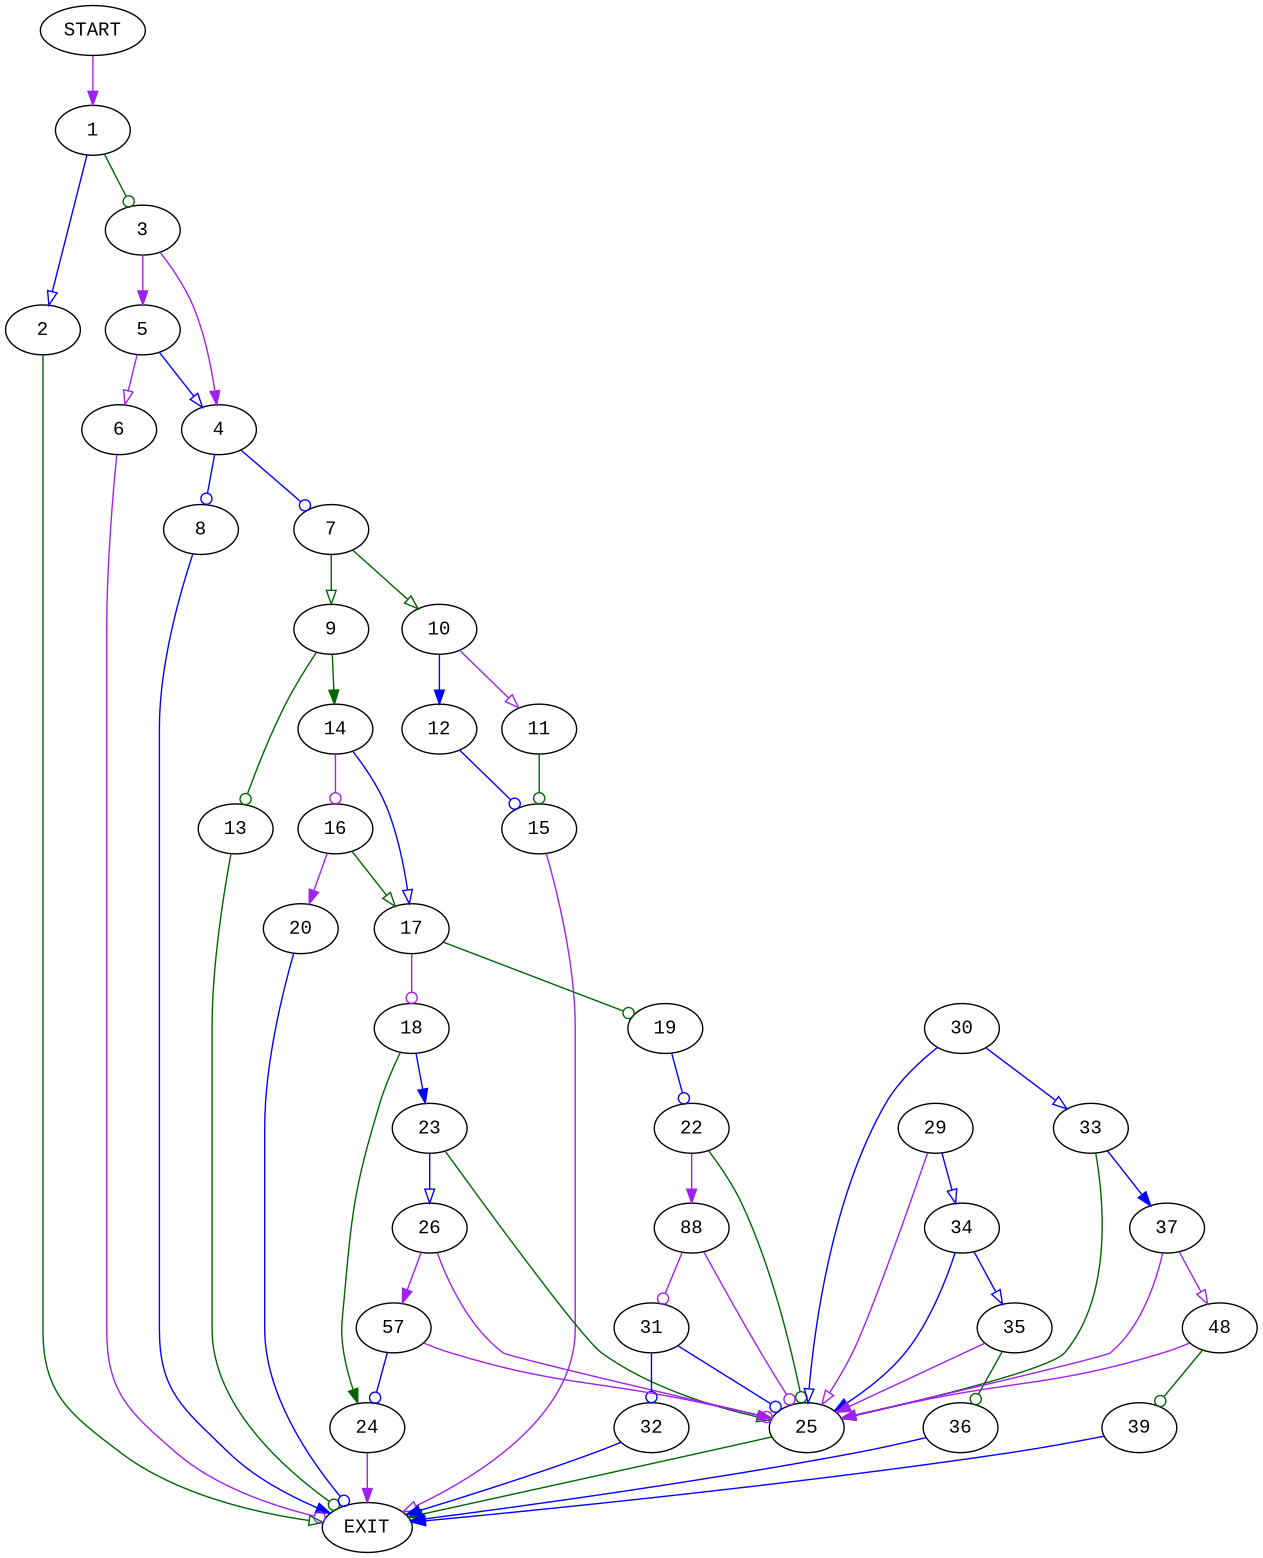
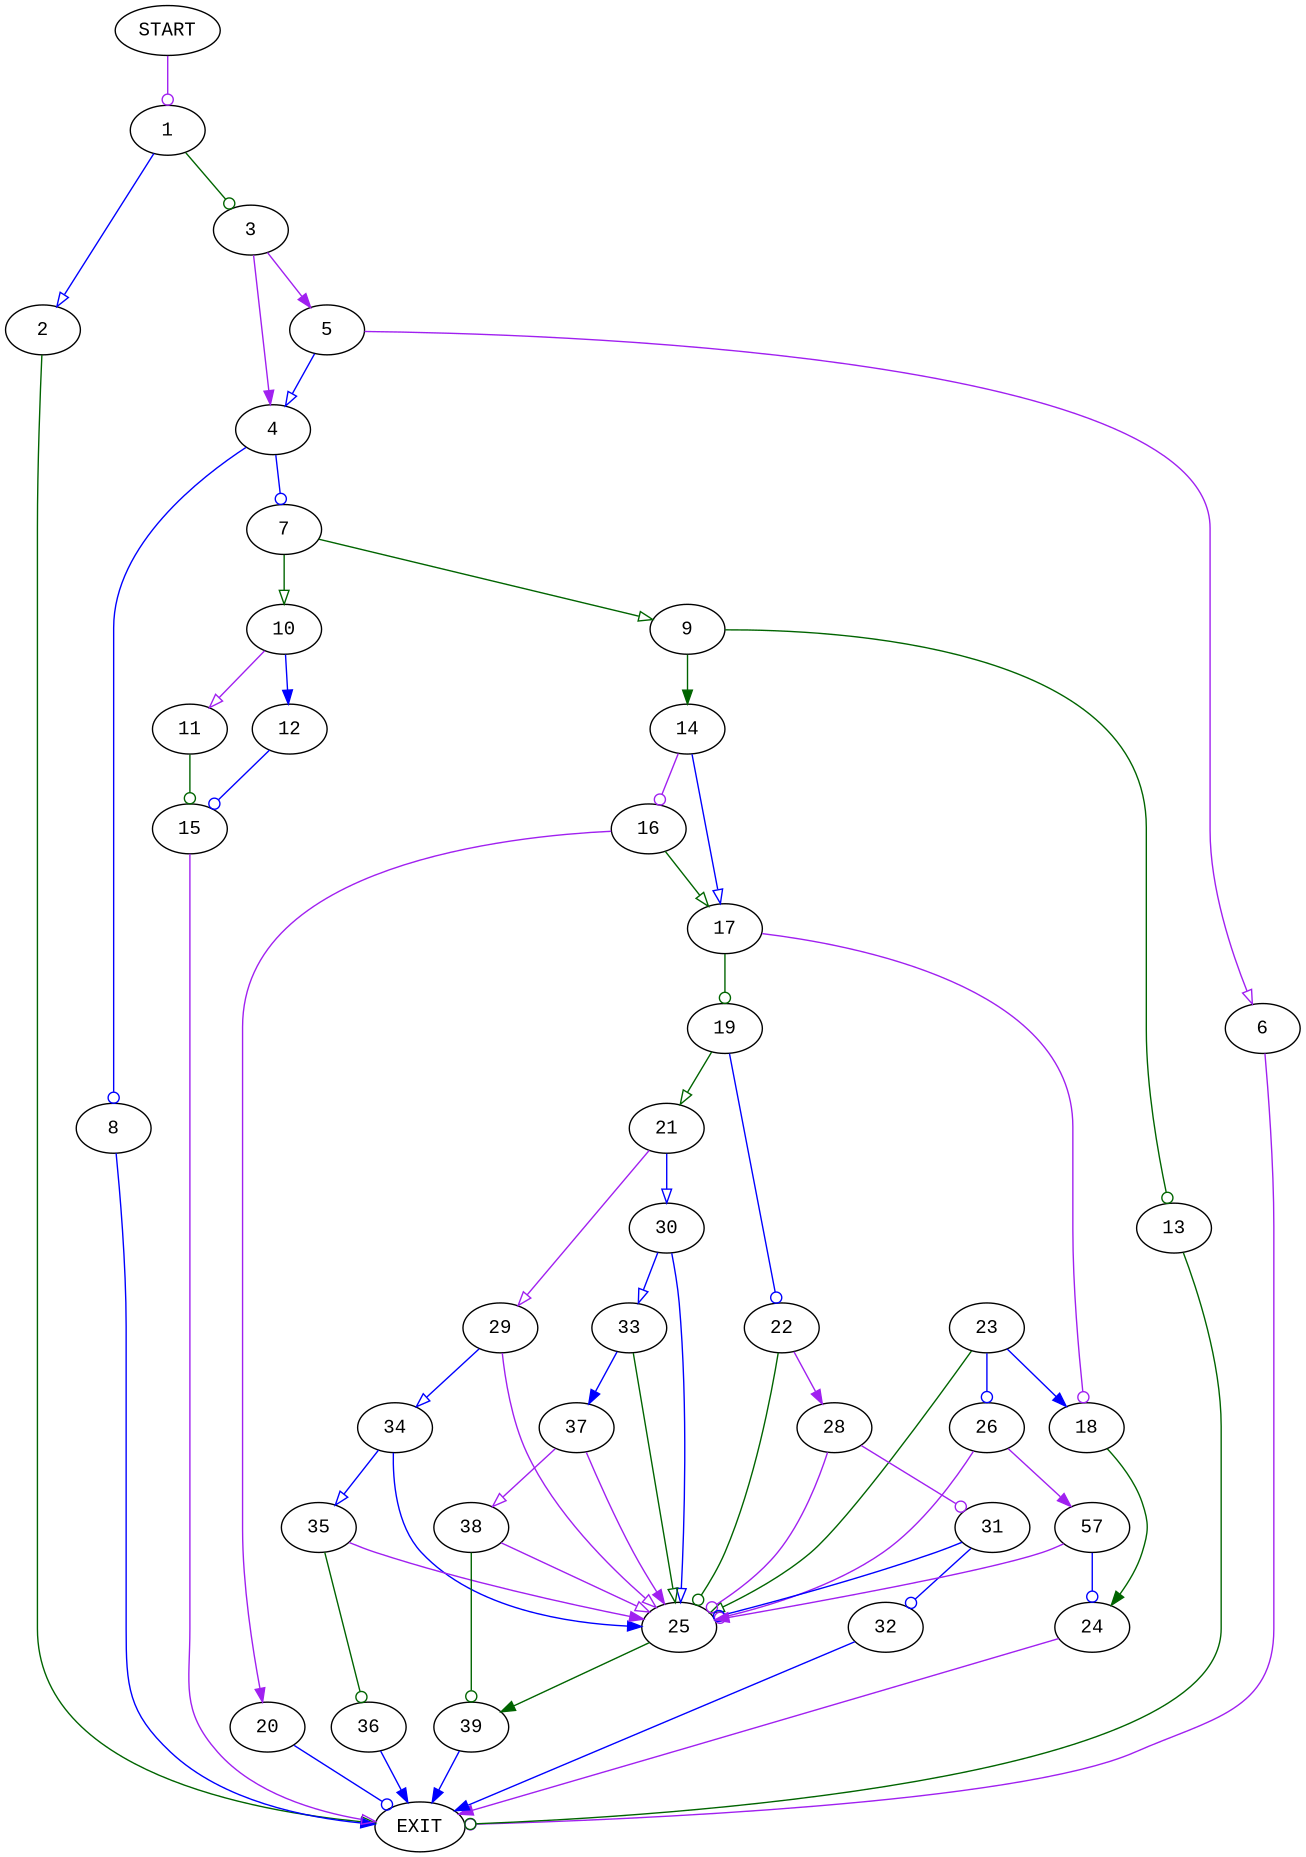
(93, 74) -> (168, 75)
(419, 1071) -> (1032, 1373)
none -> (667, 1128)
(430, 1171) -> (987, 1372)
(692, 1228) -> (834, 1428)
(1220, 1328) -> (471, 1527)
(597, 1476) -> (582, 1674)
